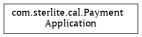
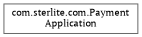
(71, 19) -> (71, 19)
